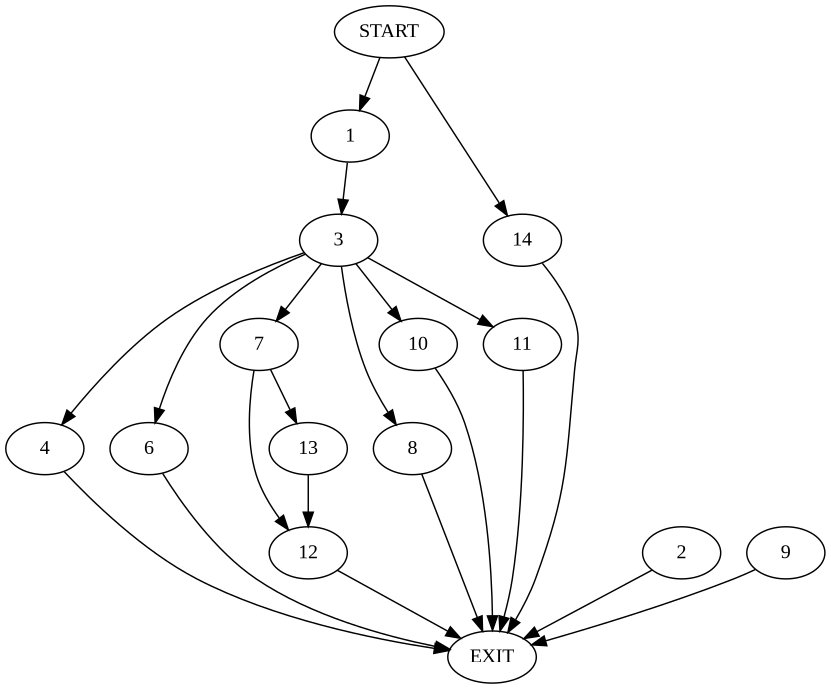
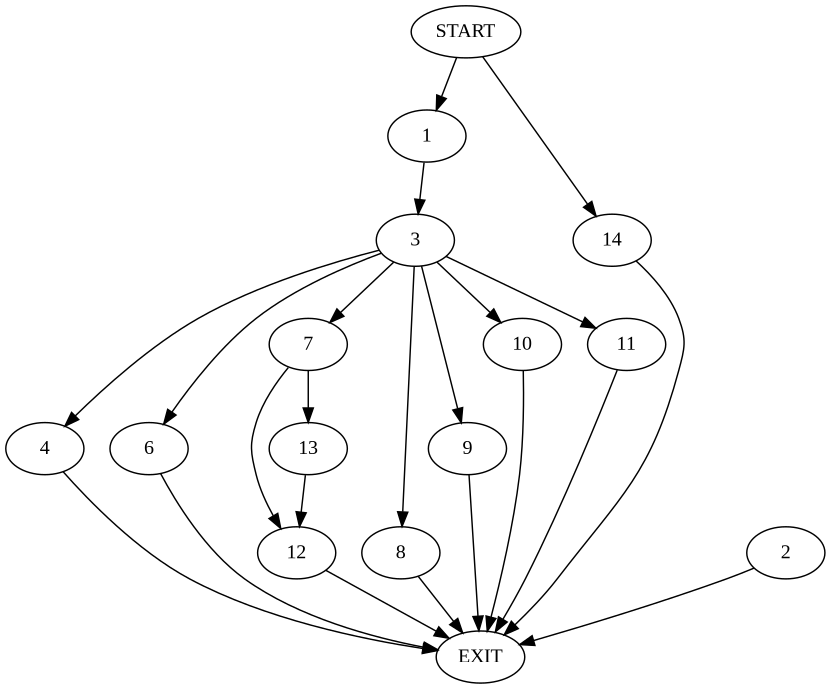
none -> (440, 337)
